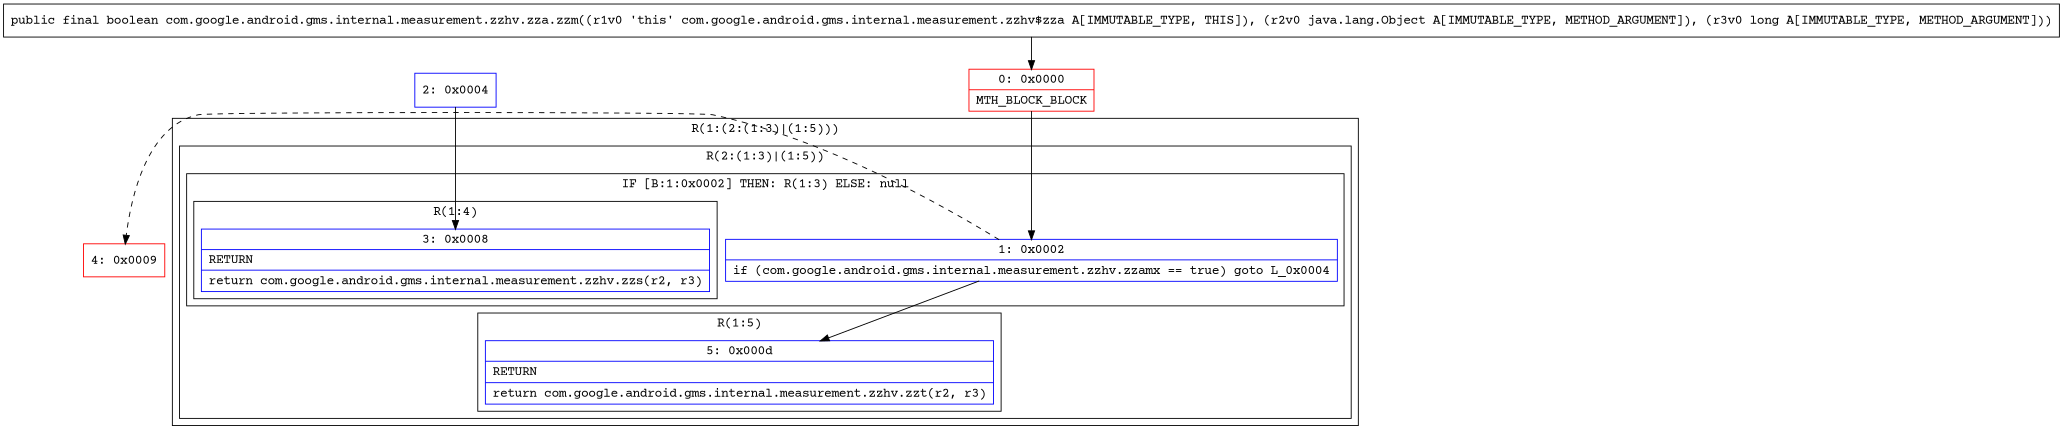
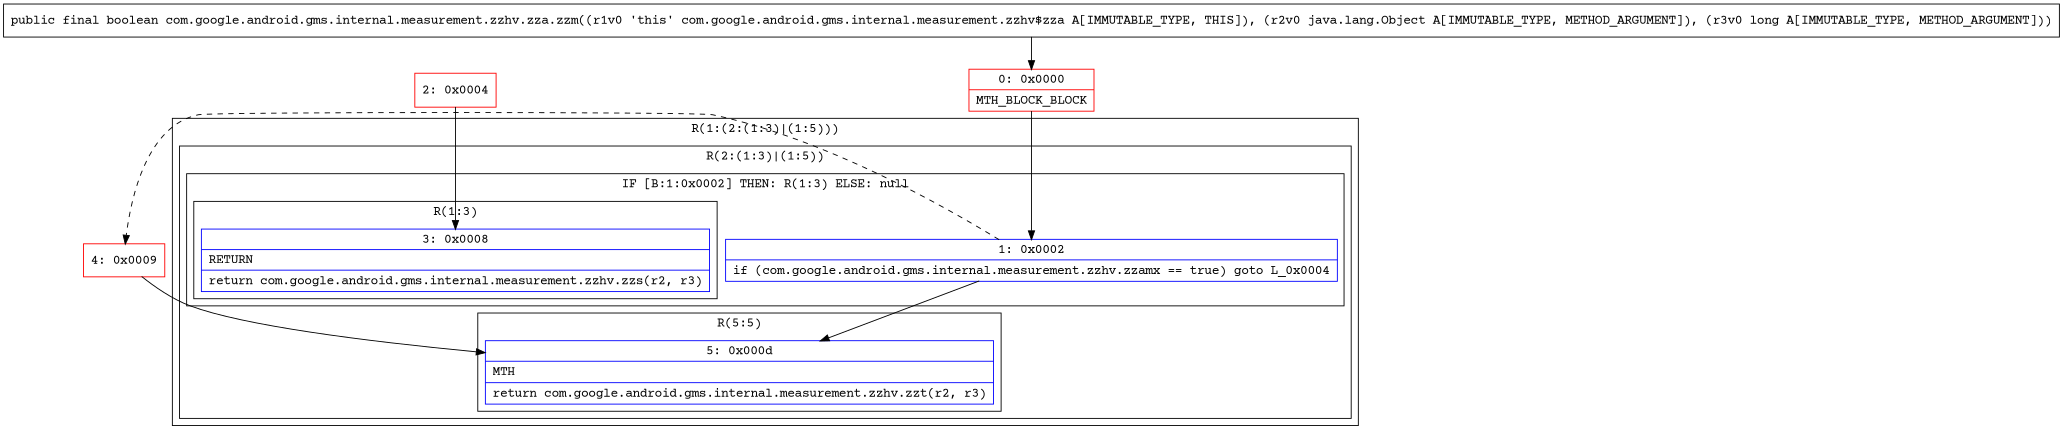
(455, 90) -> (455, 90)
(455, 212) -> (455, 212)
(739, 323) -> (739, 323)
none -> (304, 331)
(515, 372) -> (504, 372)
